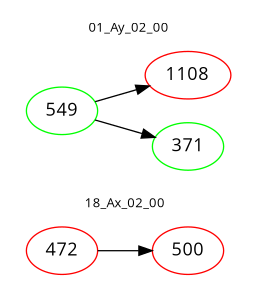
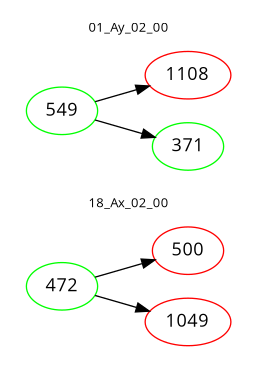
(62, 251) -> (62, 286)
none -> (188, 322)
